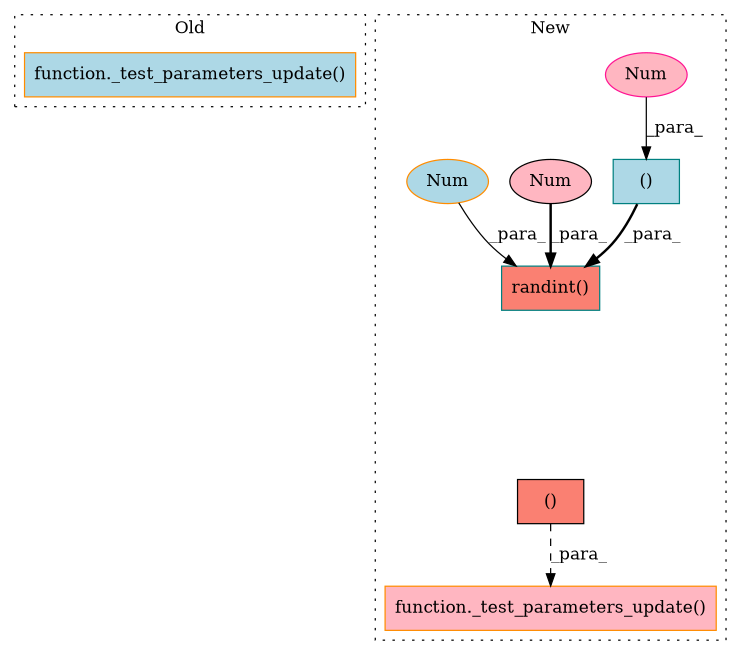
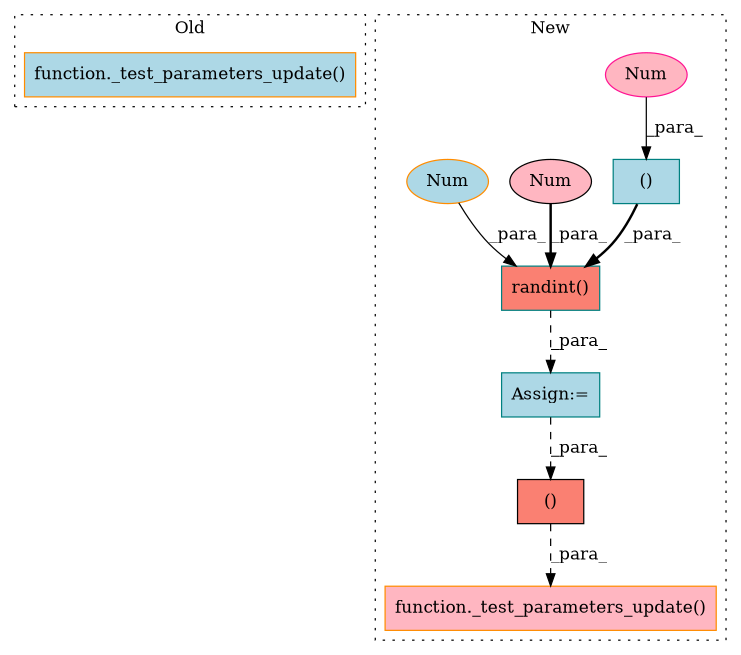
none -> (551, 395)
